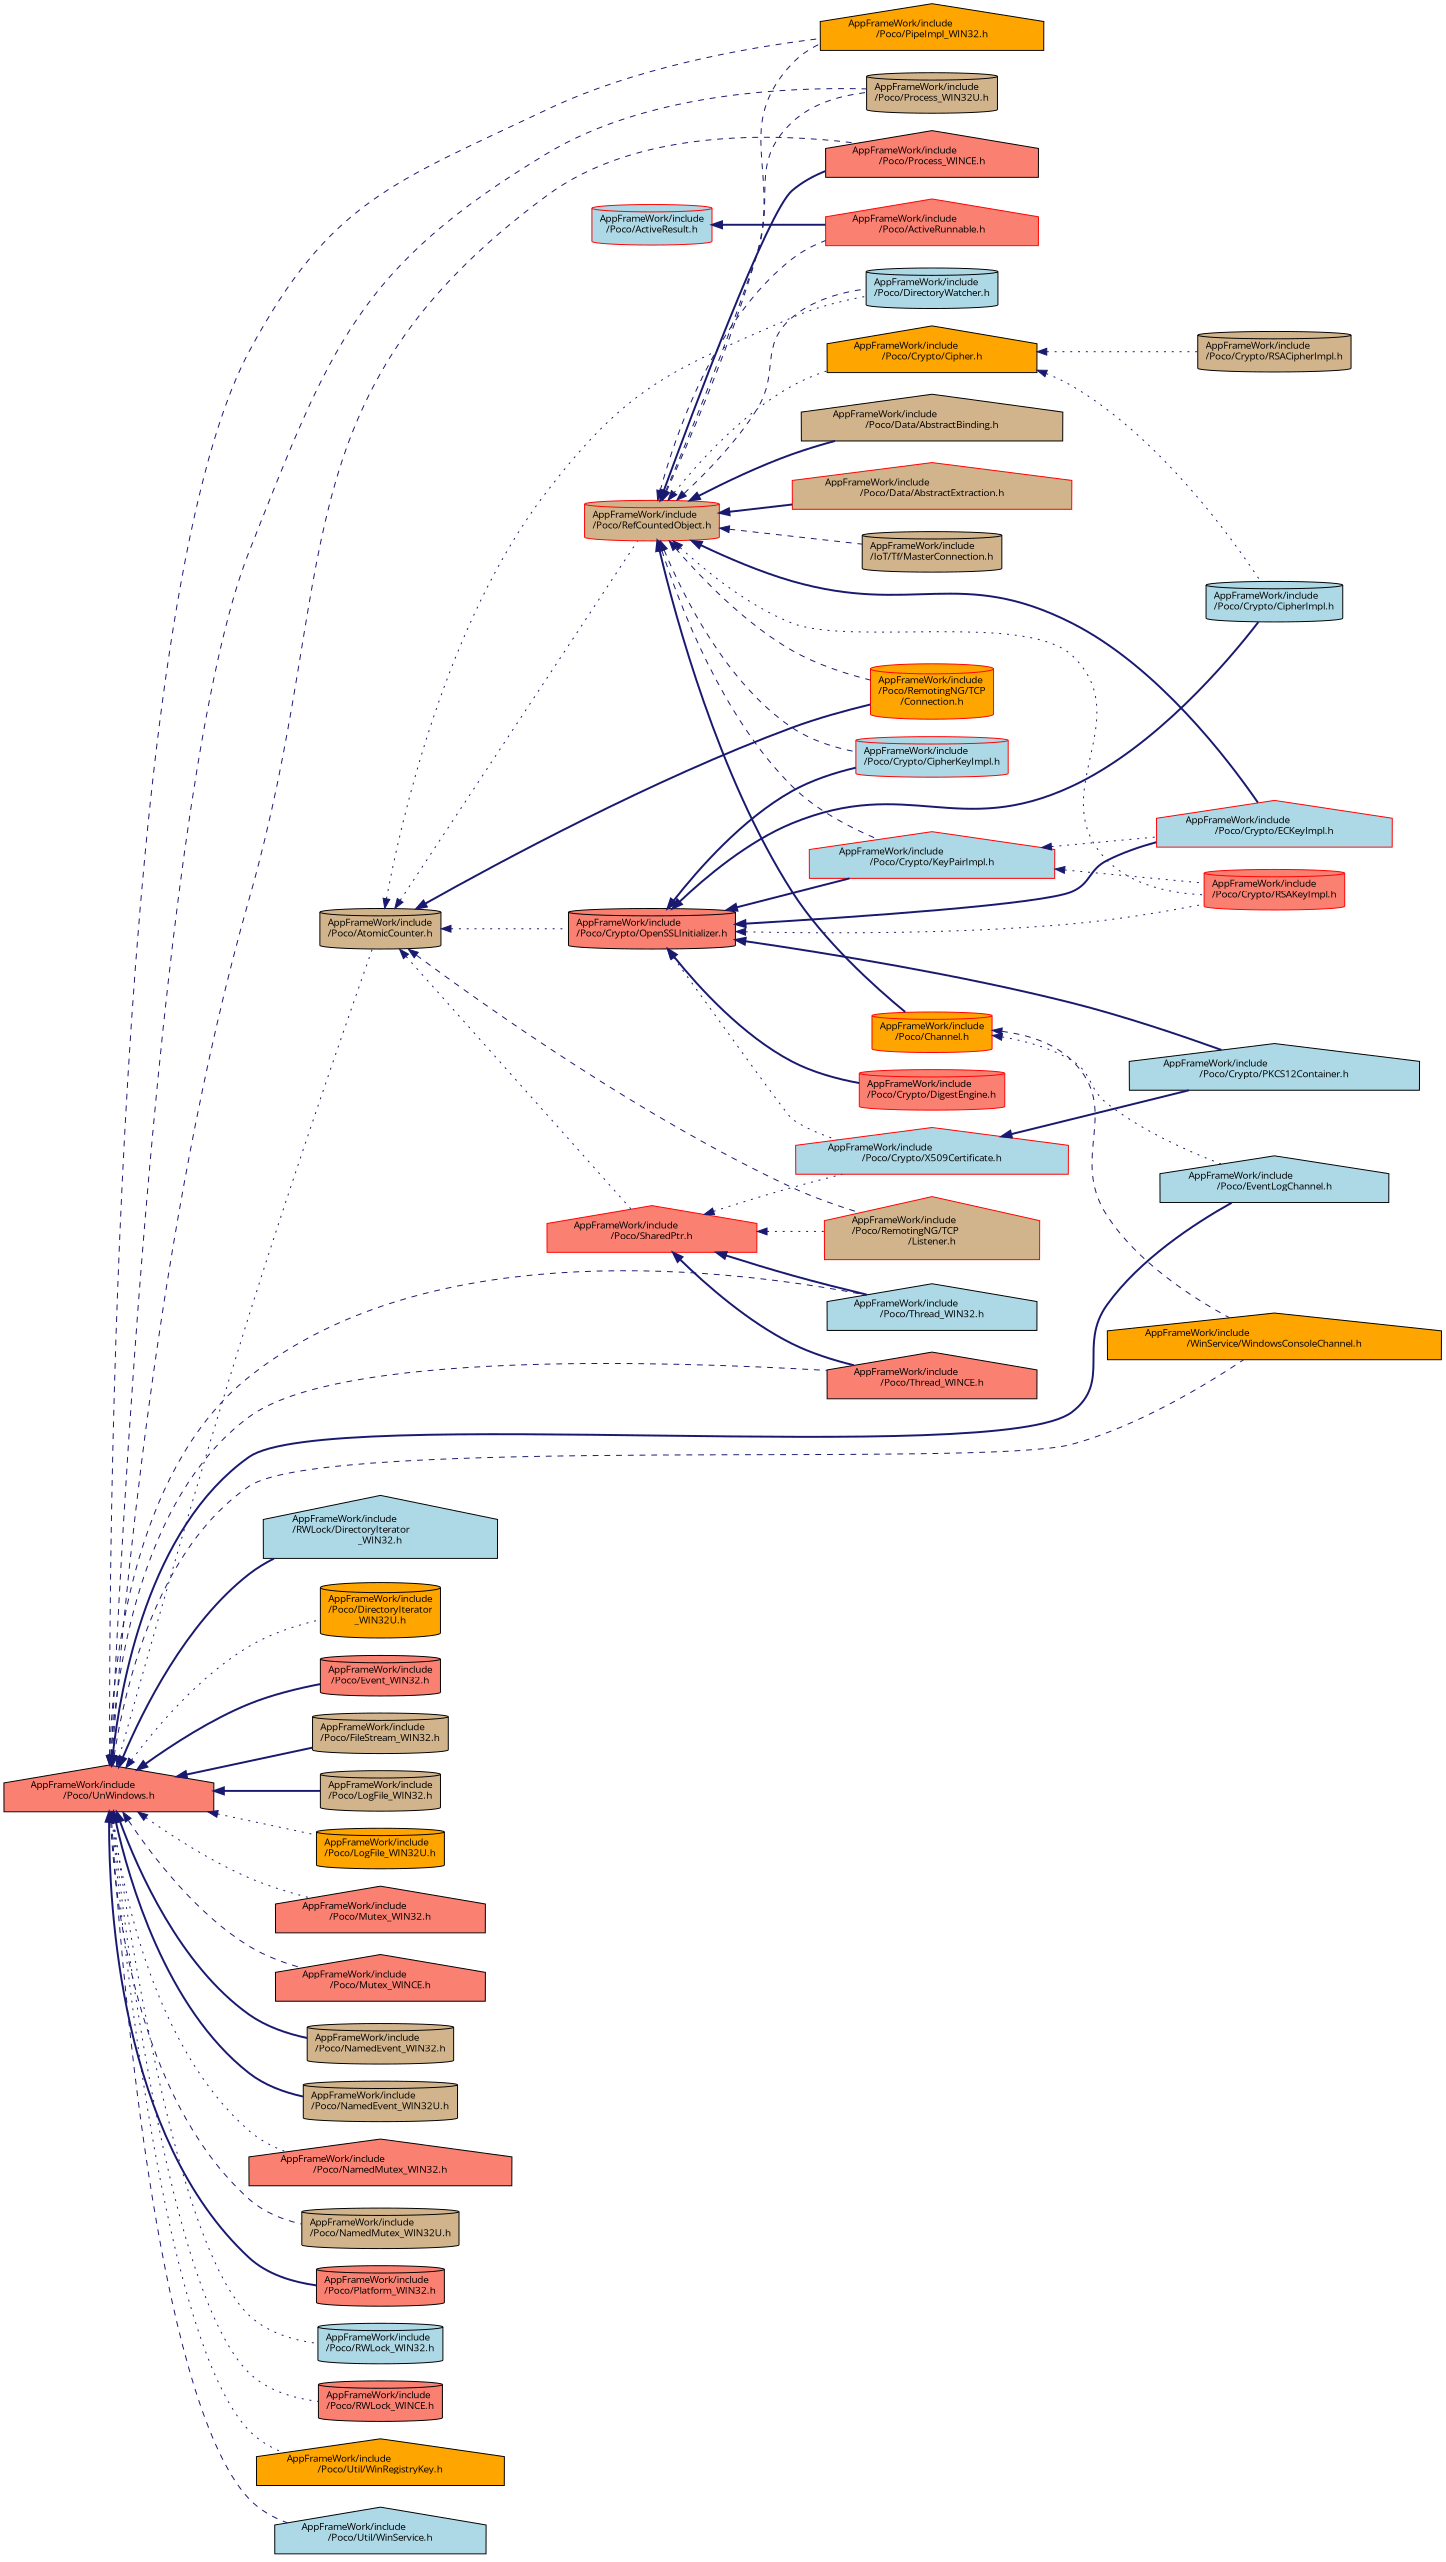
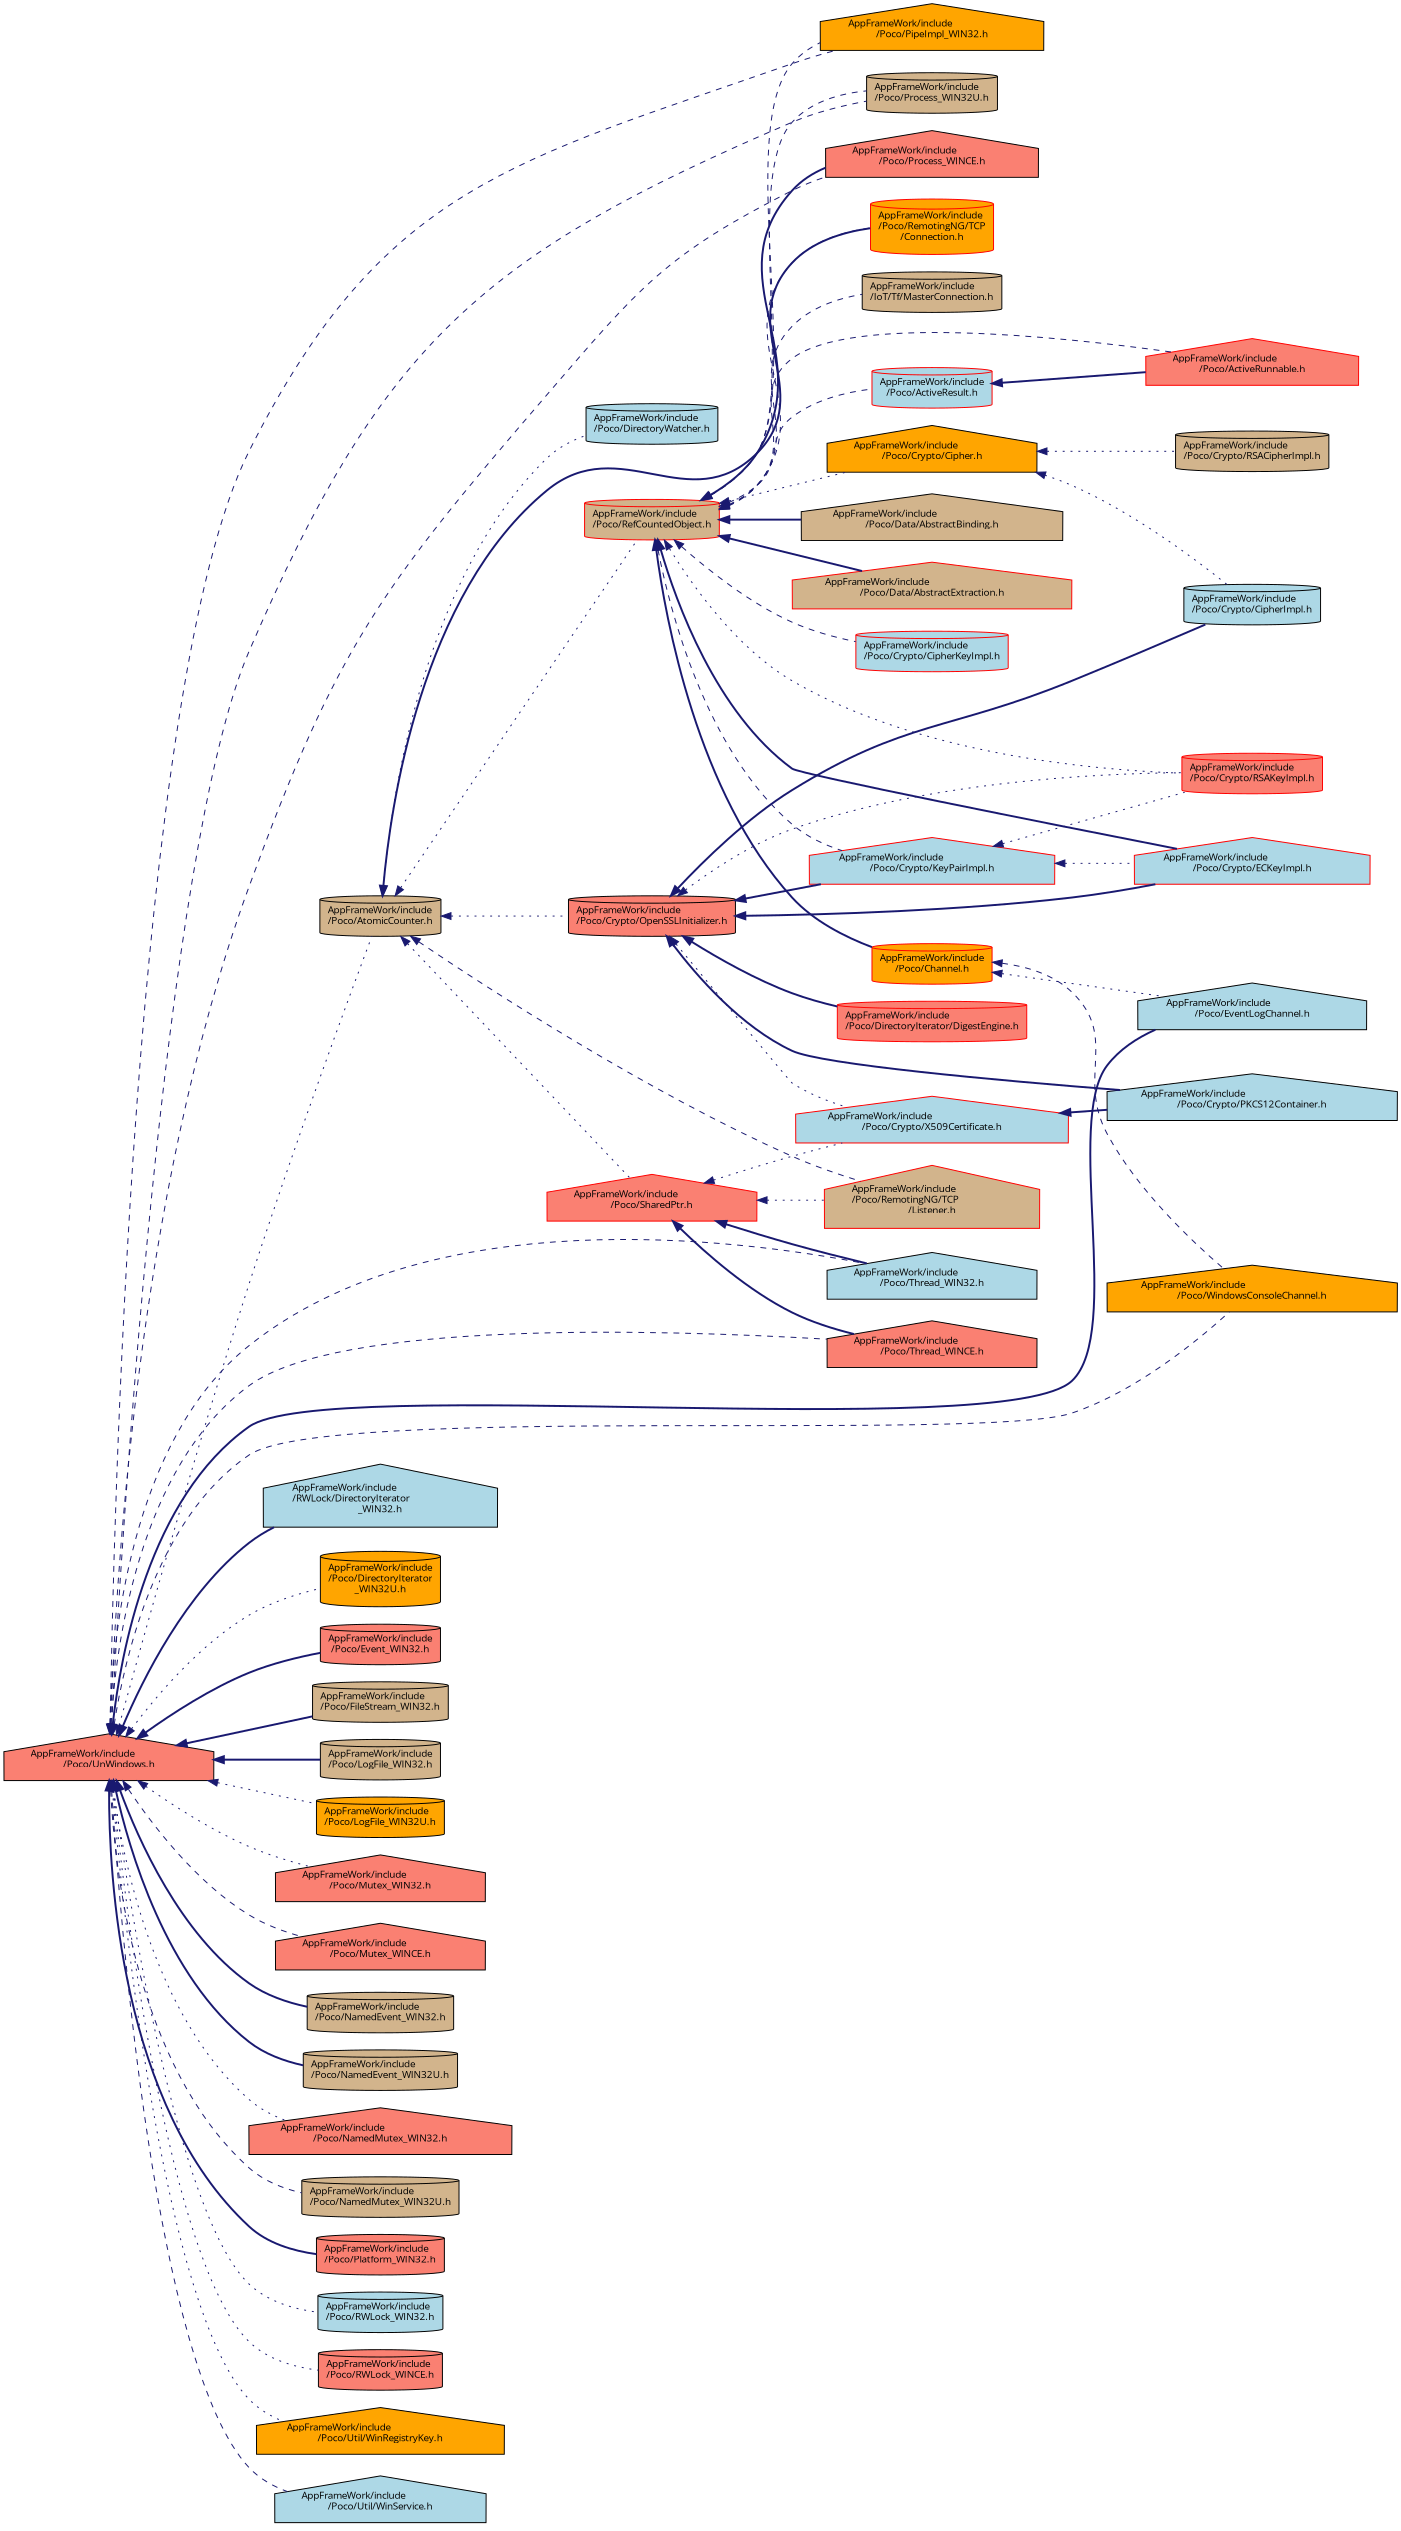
(769, 377) -> (786, 423)
(758, 814) -> none
(932, 1090) -> (932, 1021)
(1274, 1339) -> (1252, 1291)
